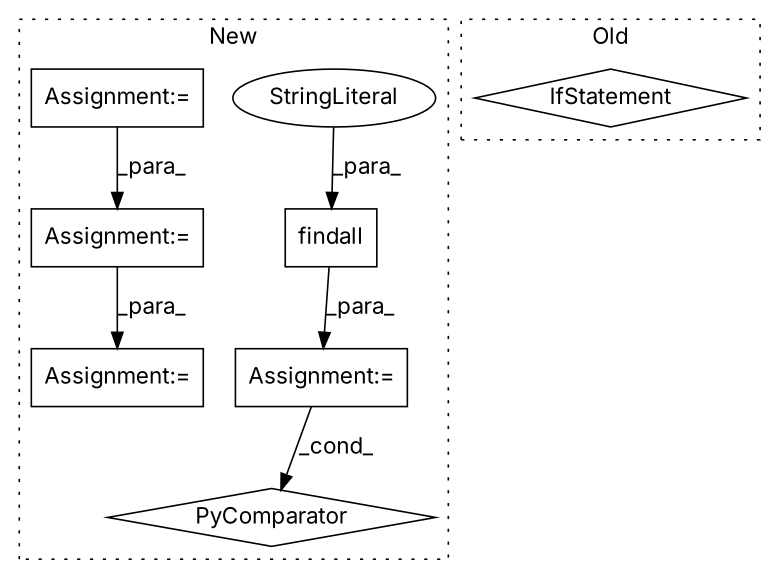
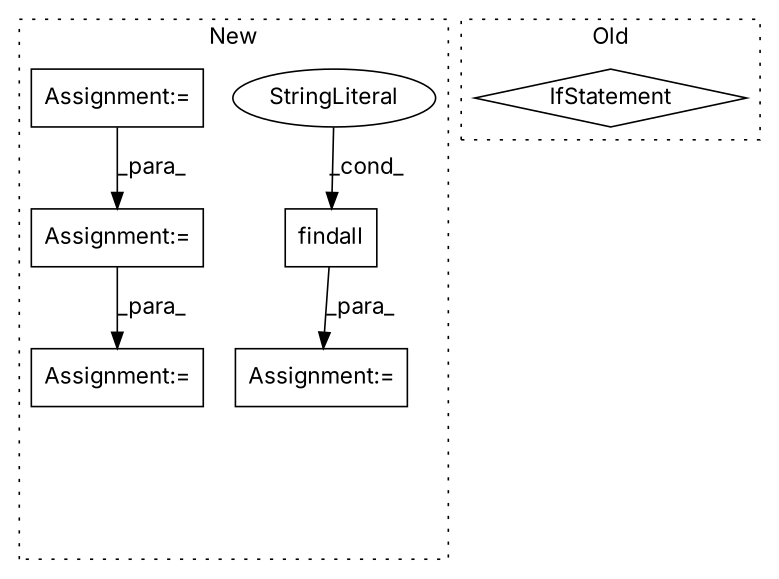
(367, 168) -> (367, 168)
(272, 517) -> none
